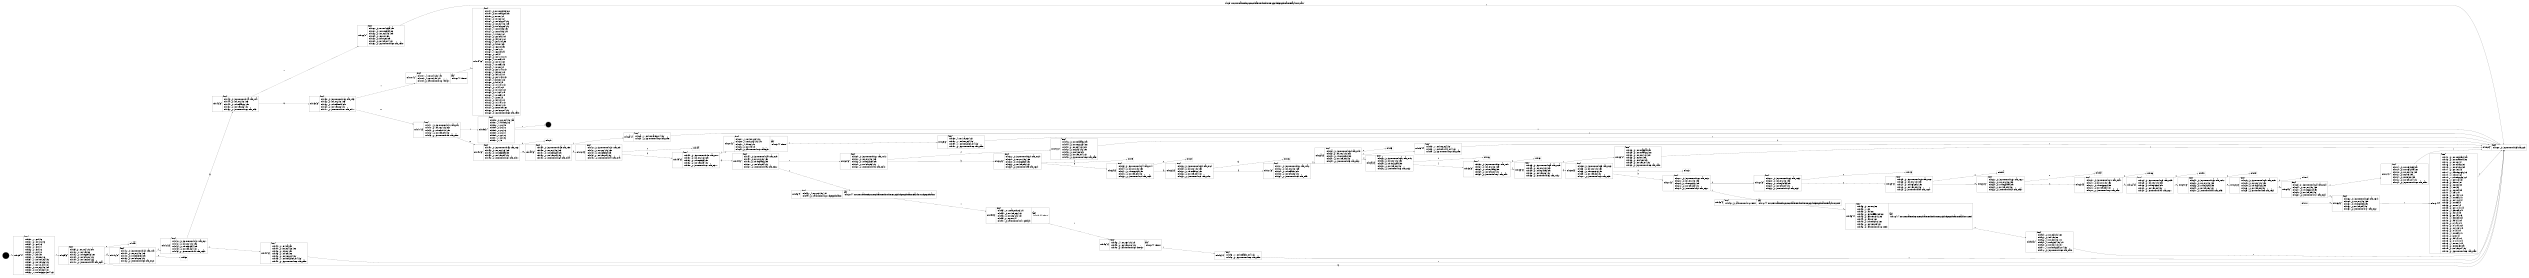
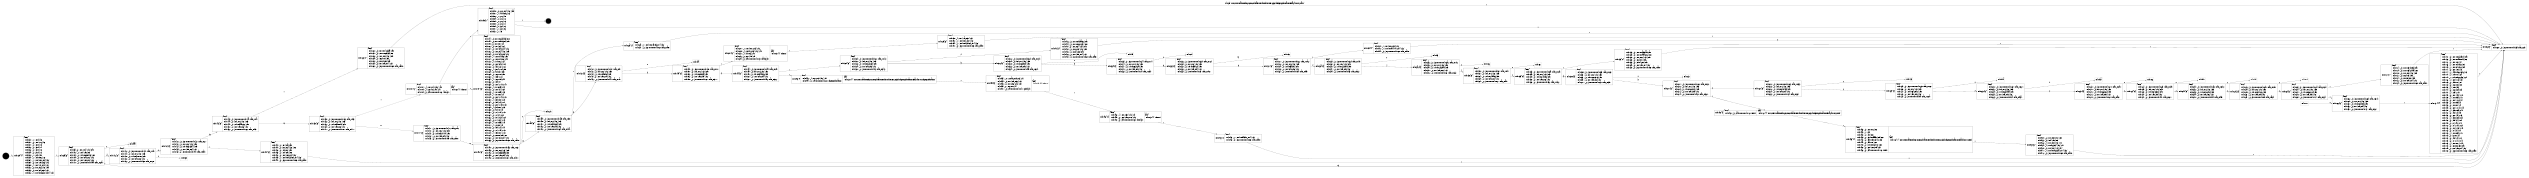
(469, 130) -> (456, 55)
(1388, 153) -> (1336, 54)
